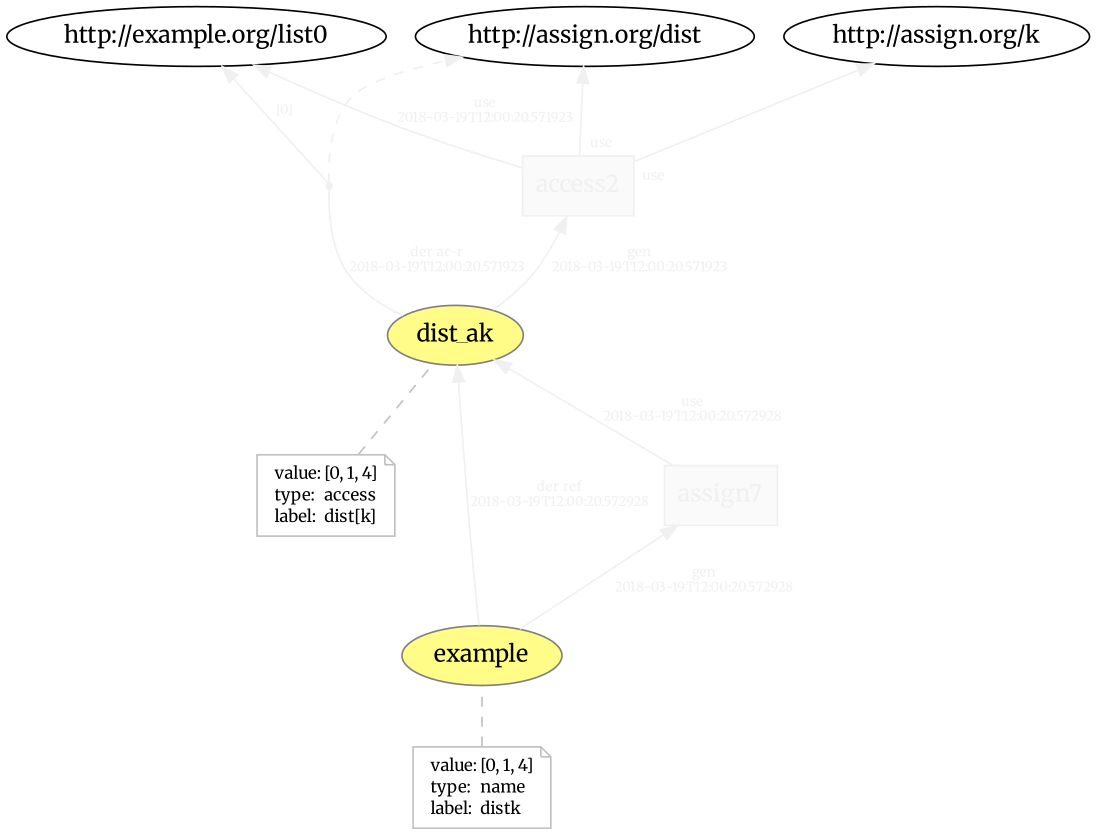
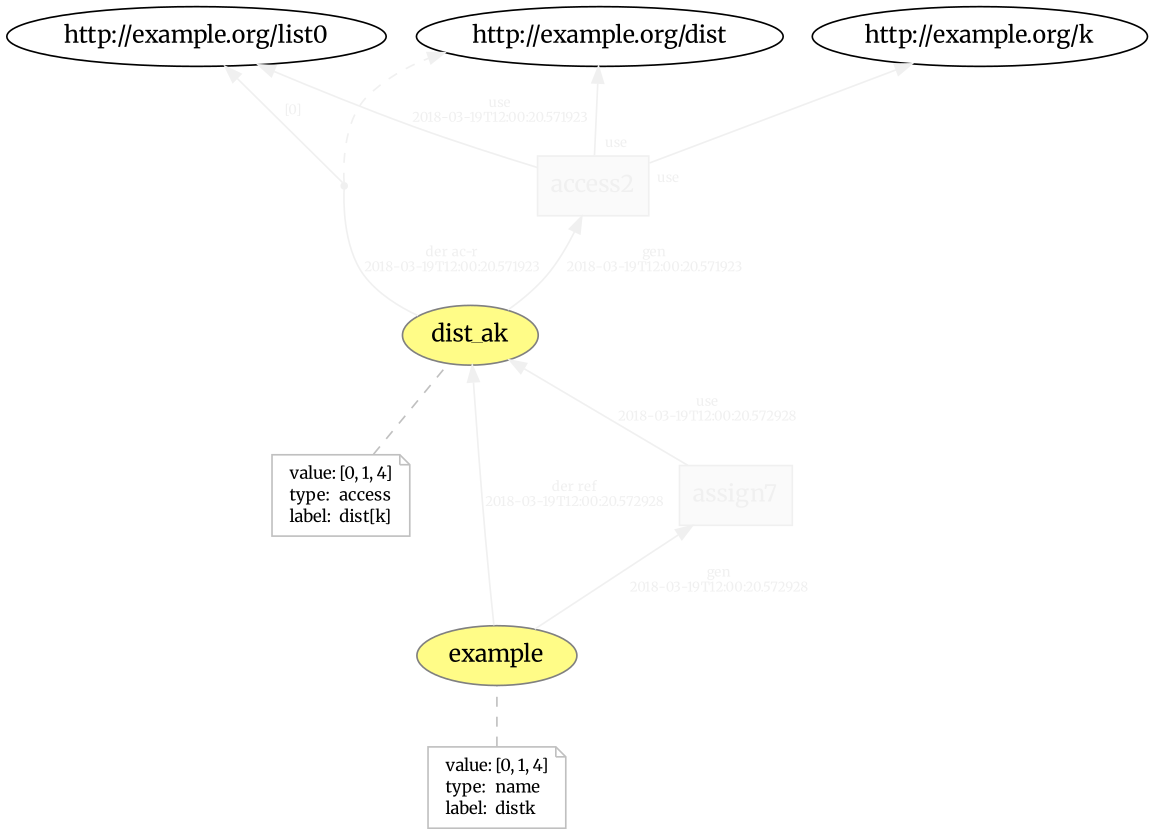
(585, 37) -> (600, 37)
(937, 37) -> (980, 37)
